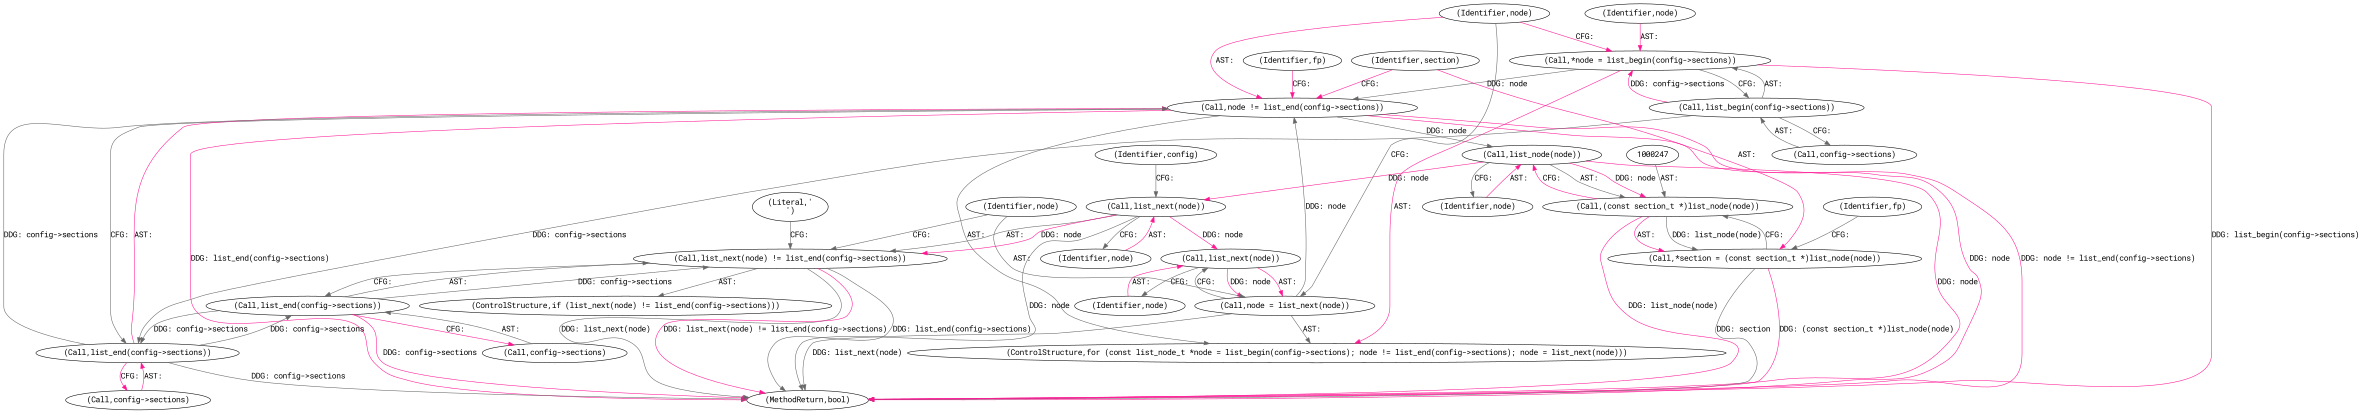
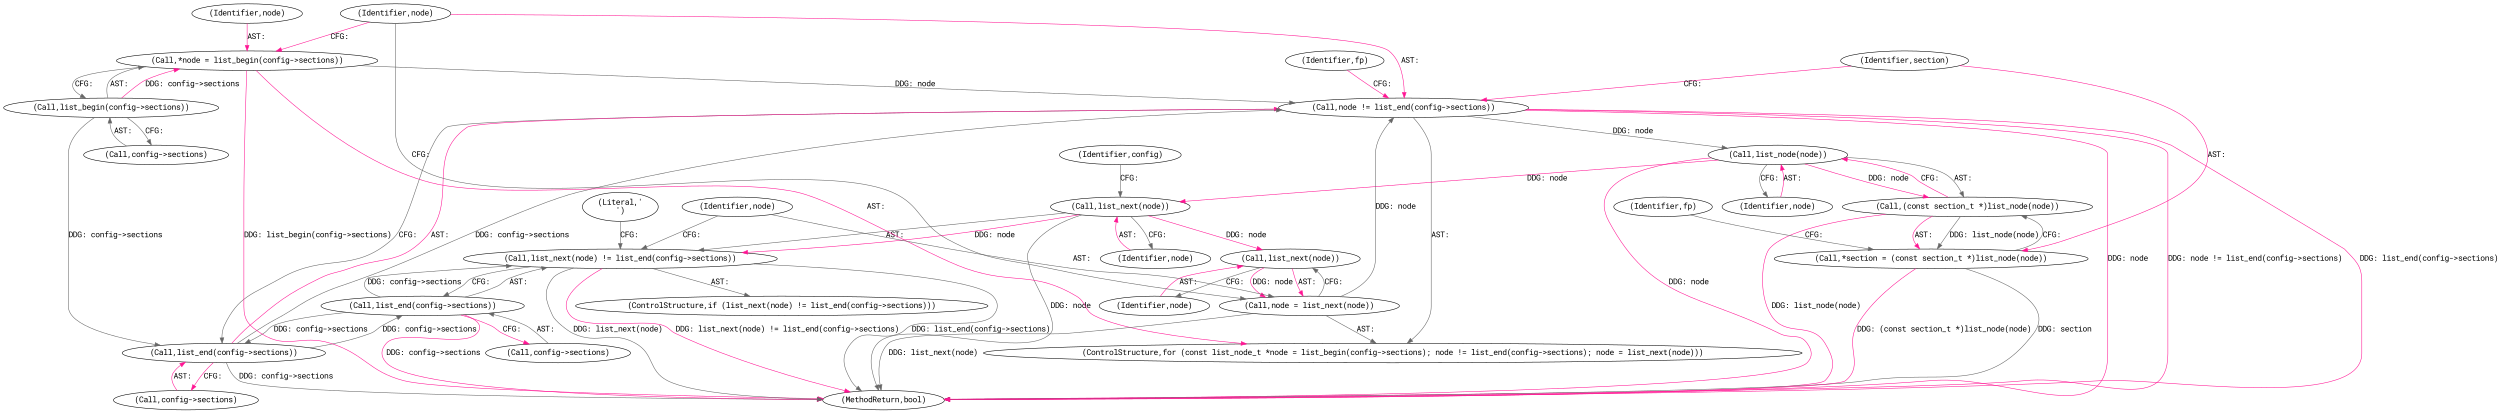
(1653, 155) -> none
